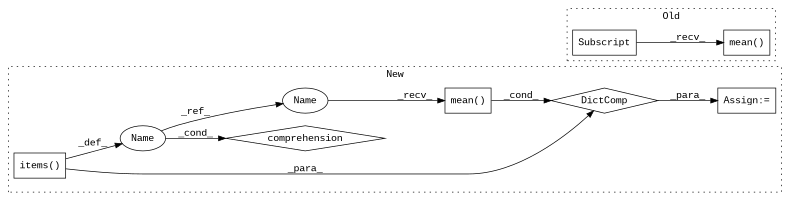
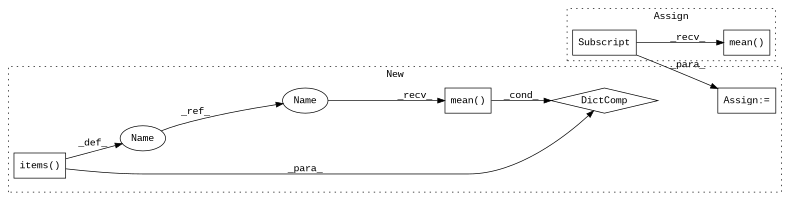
(671, 16) -> (671, 16)
(684, 101) -> (676, 71)
(305, 138) -> none
